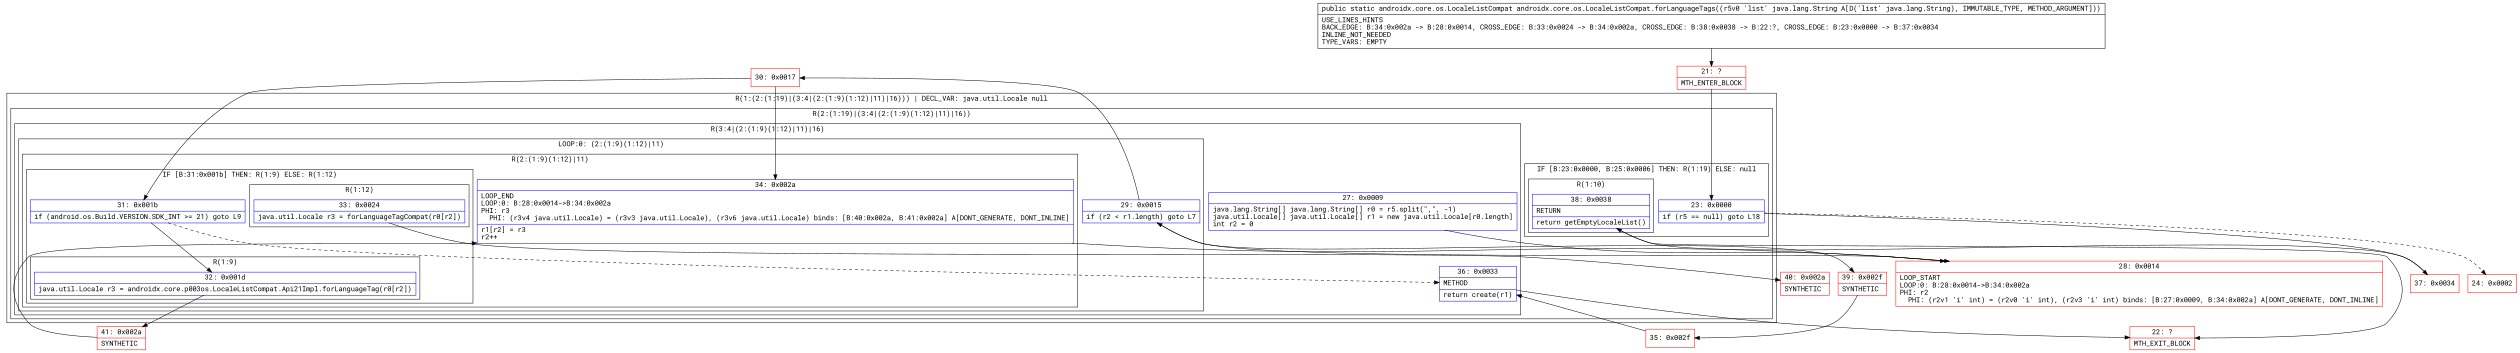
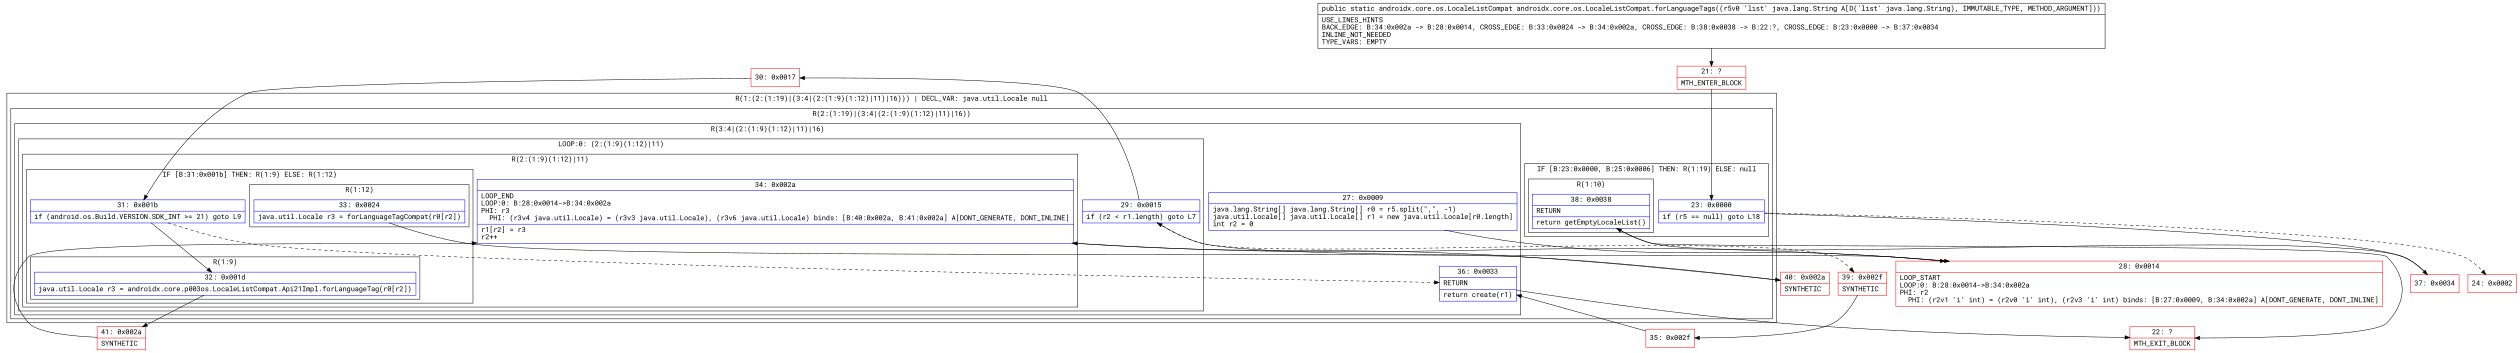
(775, 131) -> (1429, 253)
(1398, 248) -> (1398, 248)
(1456, 283) -> (1456, 283)
